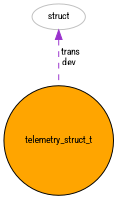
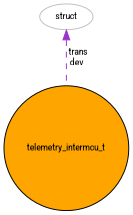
(59, 141) -> (66, 148)
